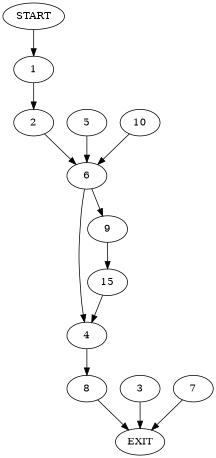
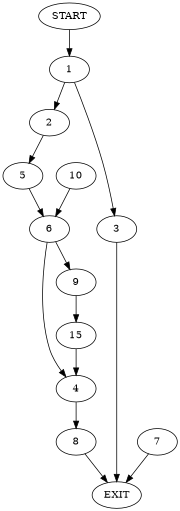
none -> (97, 145)
(58, 147) -> (38, 146)
